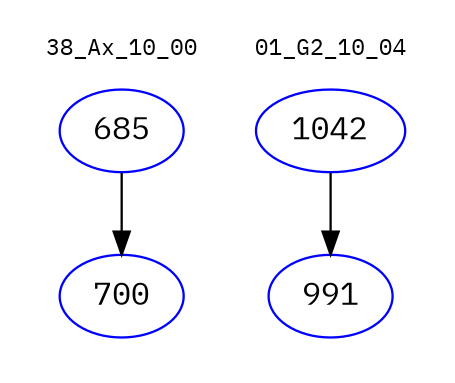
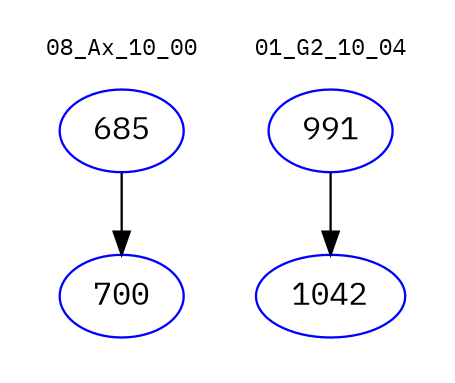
(123, 49) -> (123, 49)
(331, 202) -> (331, 202)
